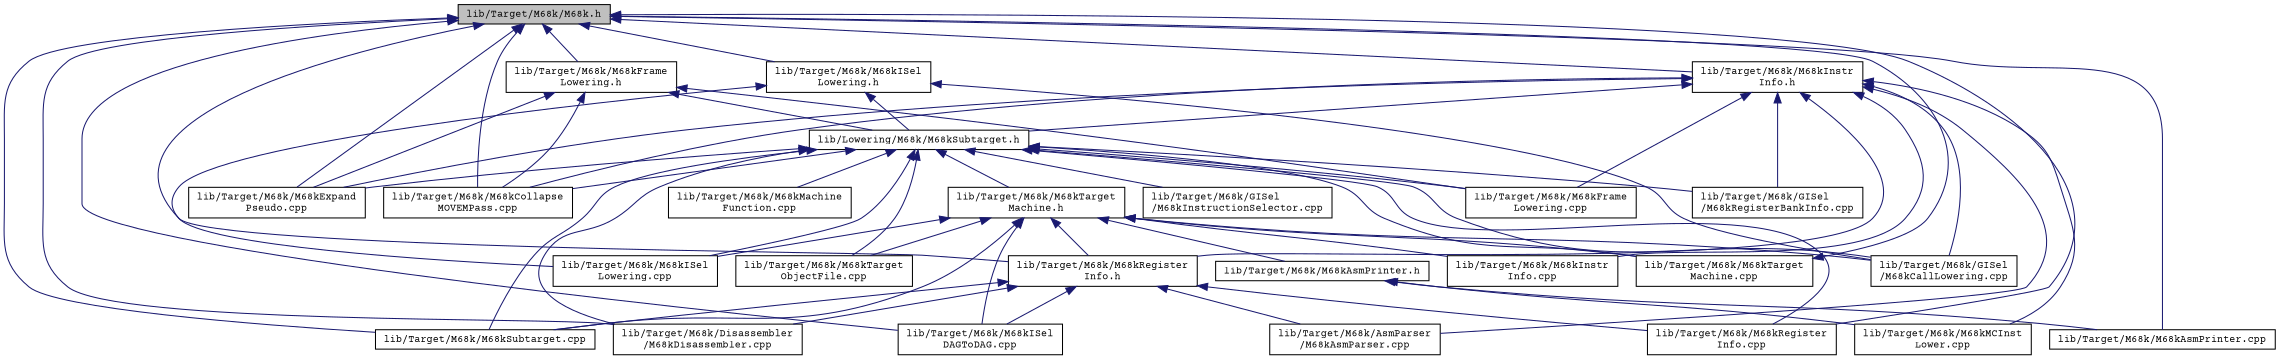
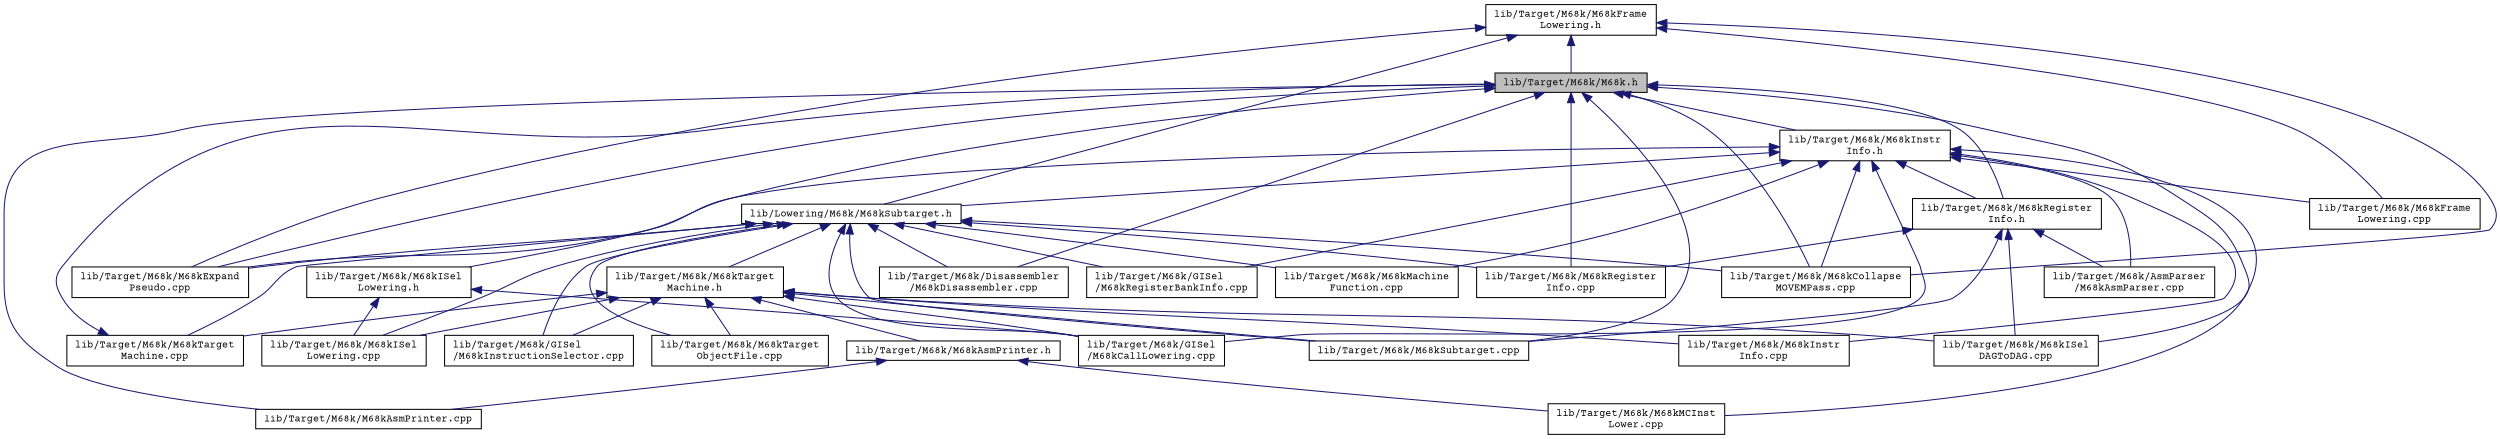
(564, 47) -> (1571, 59)
(891, 115) -> none
(1253, 166) -> none
none -> (1639, 226)
(1073, 240) -> (610, 319)
(900, 306) -> none
